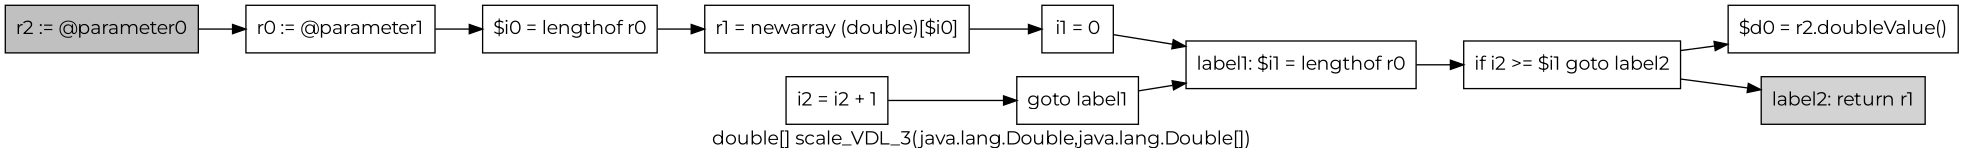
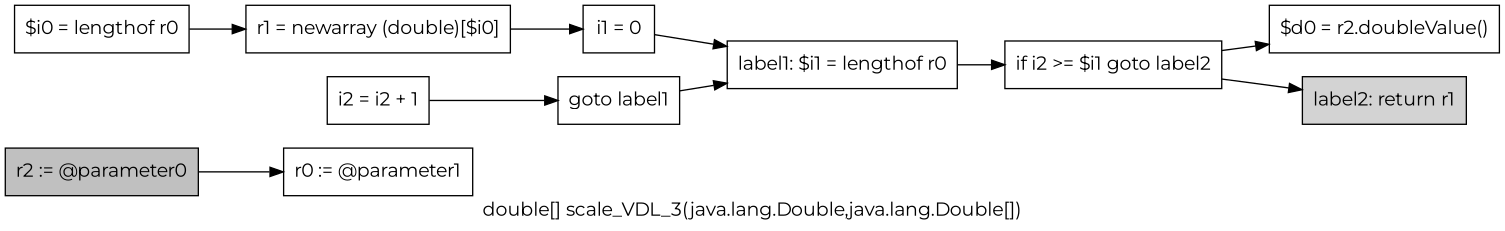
(452, 29) -> none
